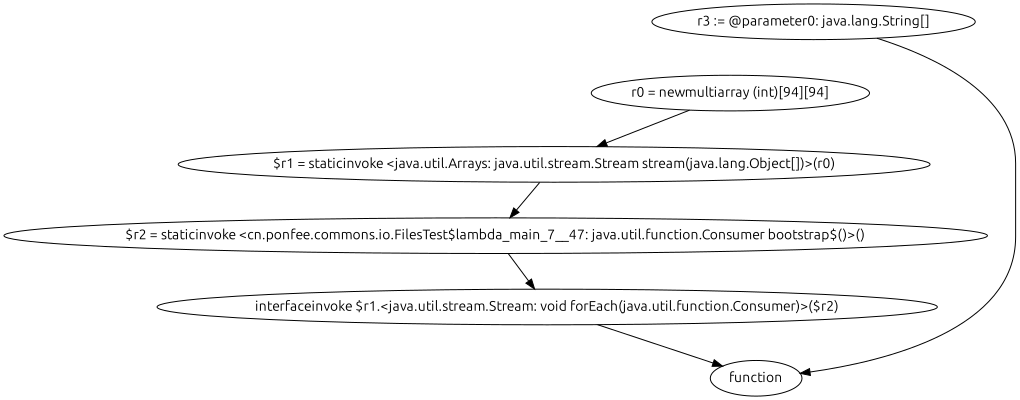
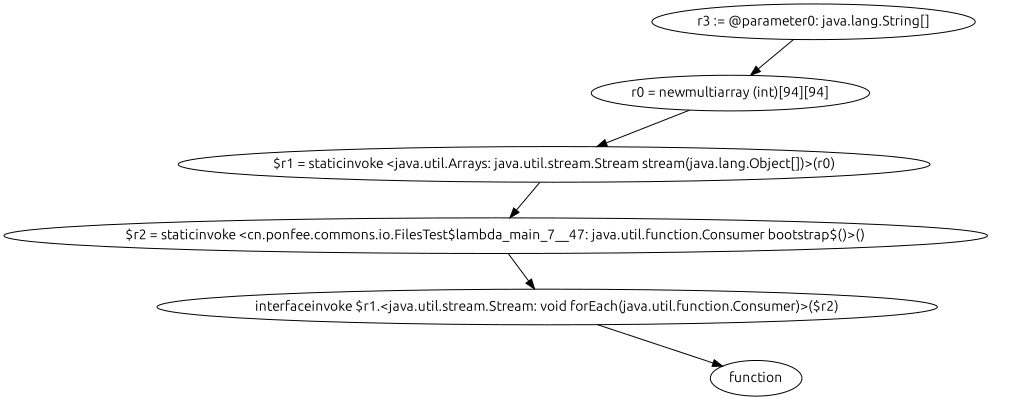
(1016, 234) -> (776, 54)
